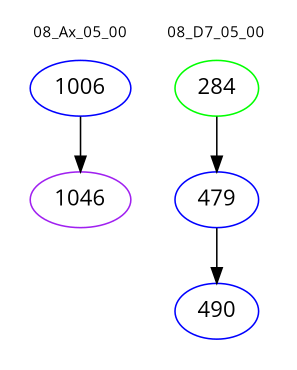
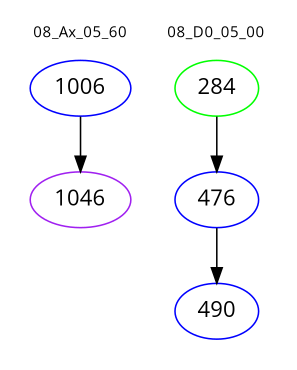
(81, 33) -> (81, 33)
(217, 33) -> (217, 33)
(217, 200) -> (217, 200)
